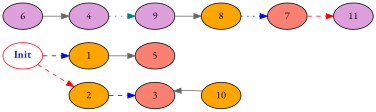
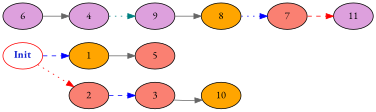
(53, 74) -> (53, 74)
(192, 91) -> (184, 100)
(89, 96) -> (89, 96)
